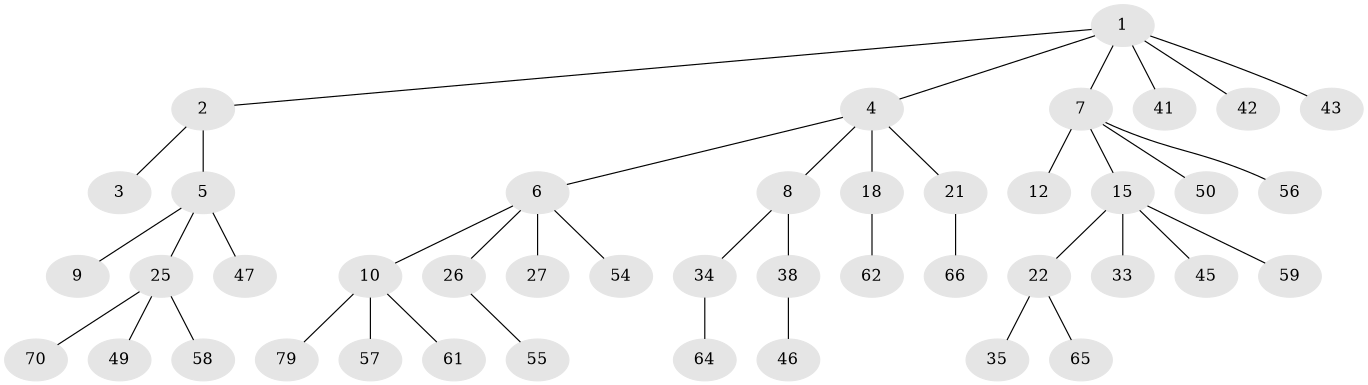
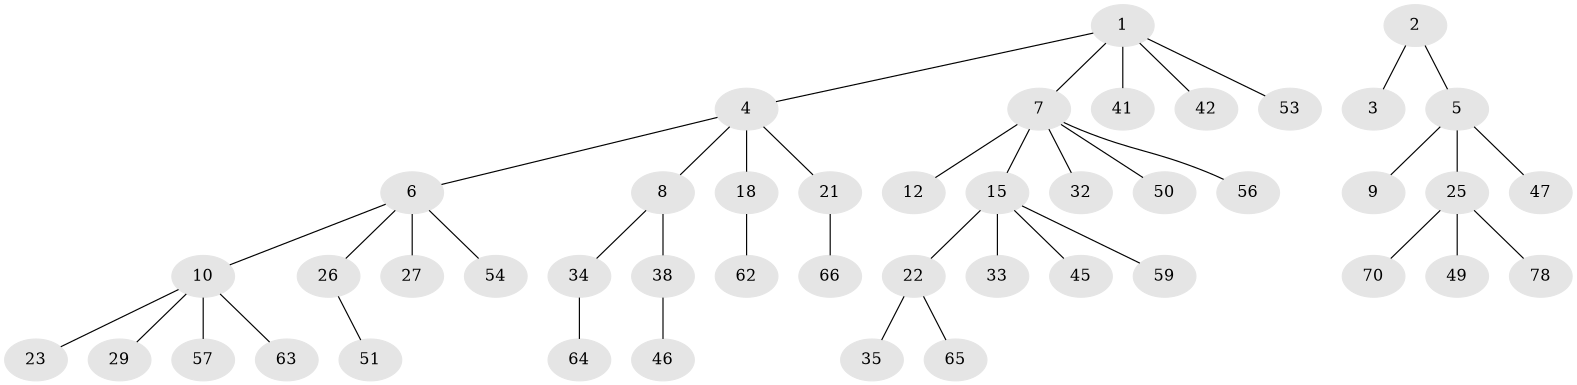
(663, 67) -> none
(1332, 109) -> (1290, 109)
none -> (1081, 193)
none -> (36, 360)
(203, 360) -> (1541, 276)
(287, 360) -> (120, 360)
(454, 360) -> (287, 360)
(538, 360) -> (370, 360)
